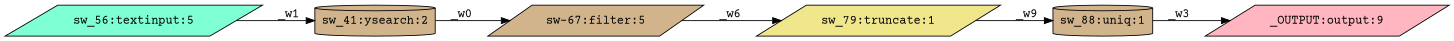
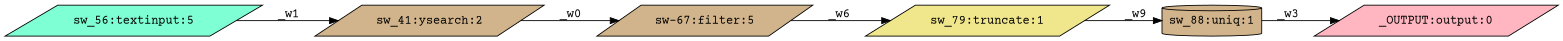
(375, 21) -> (430, 21)
(1327, 21) -> (1436, 21)
